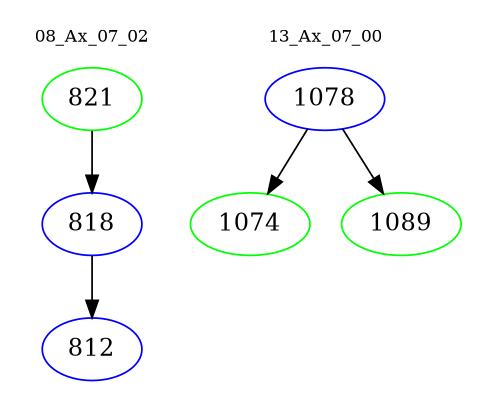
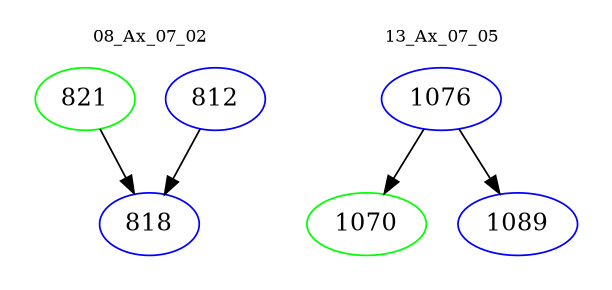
(326, 37) -> (442, 37)
(325, 99) -> (441, 99)
(250, 224) -> (367, 224)
(401, 224) -> (518, 224)
(92, 278) -> (187, 154)
